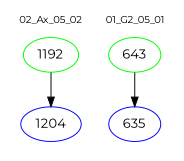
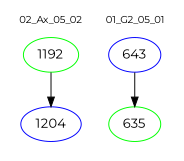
(135, 55) -> (135, 55)
(135, 124) -> (135, 124)
